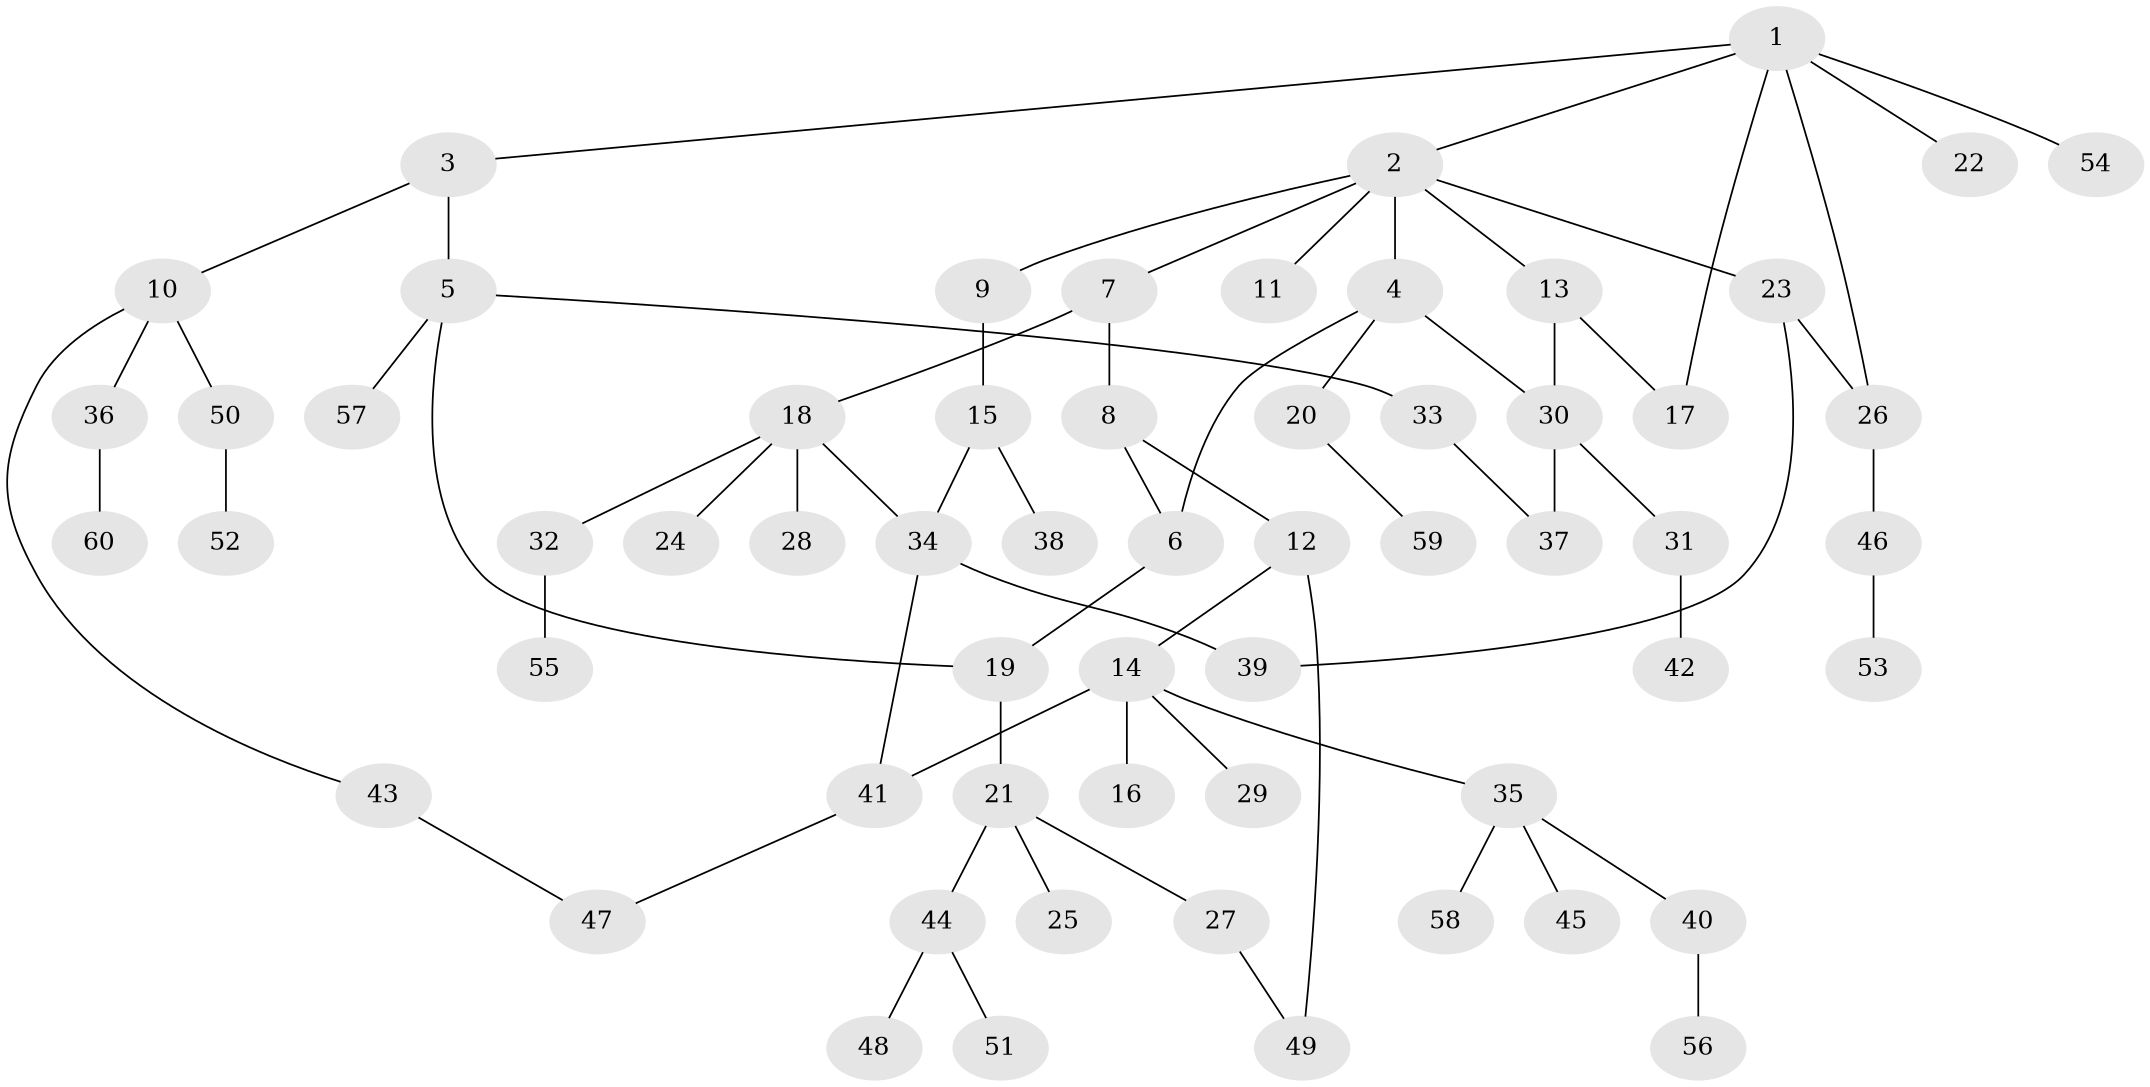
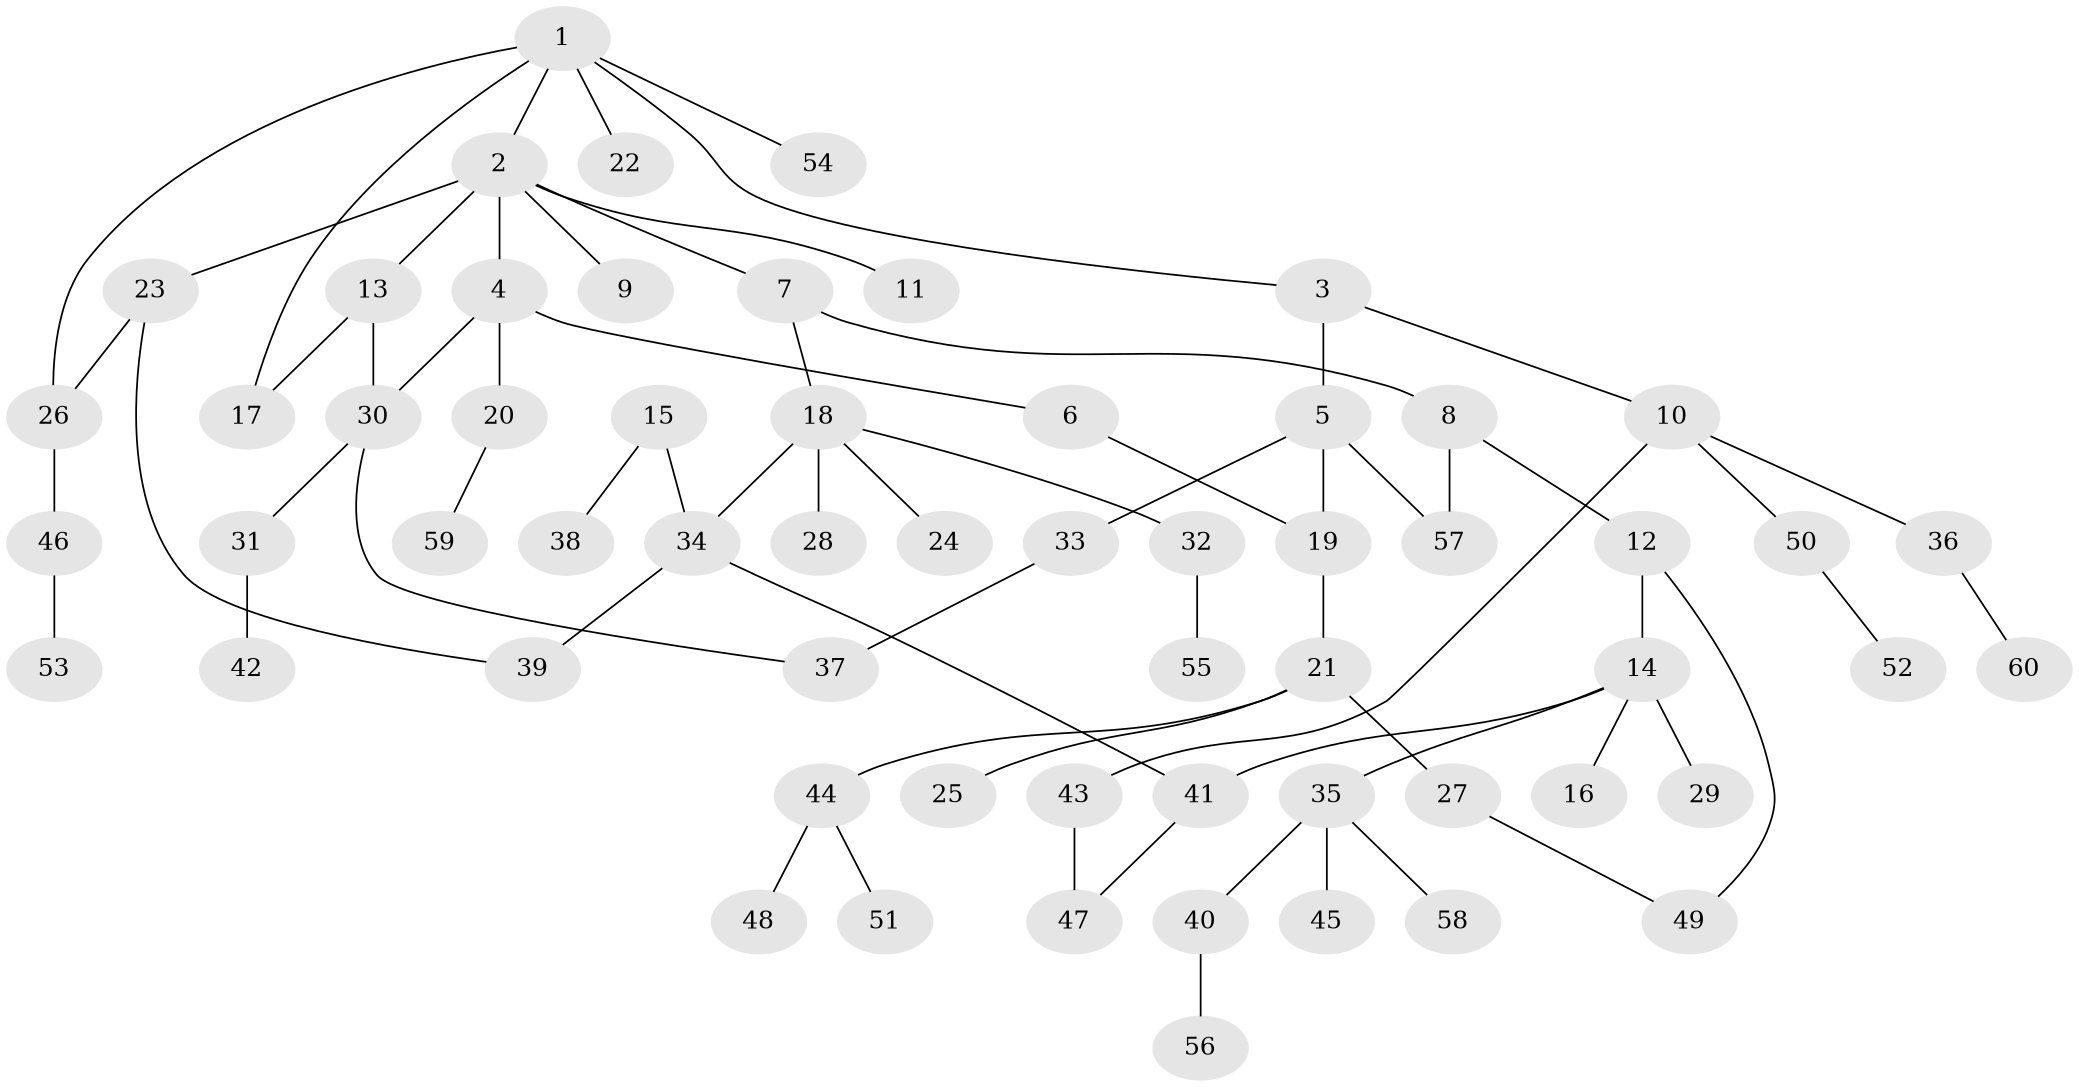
(983, 360) -> none
(1143, 480) -> (1450, 480)
